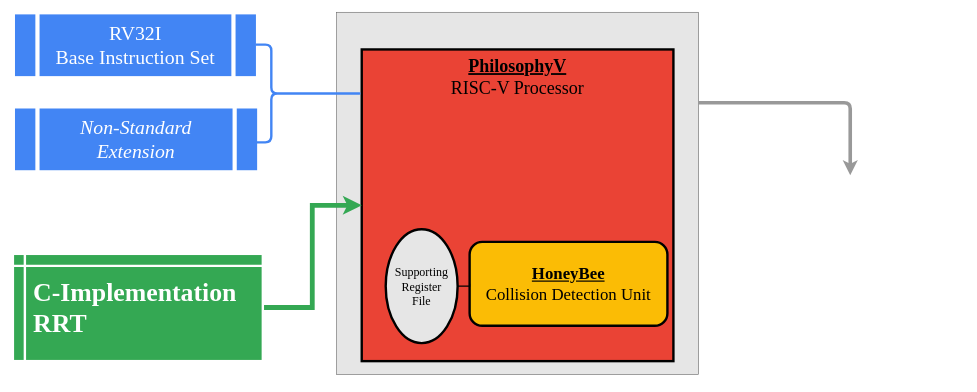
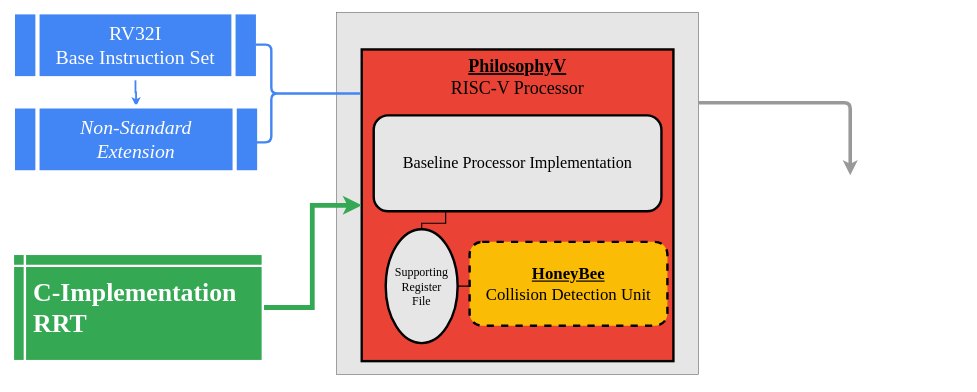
none -> (135, 89)
none -> (518, 164)
none -> (437, 224)
(569, 284) -> (569, 284)
